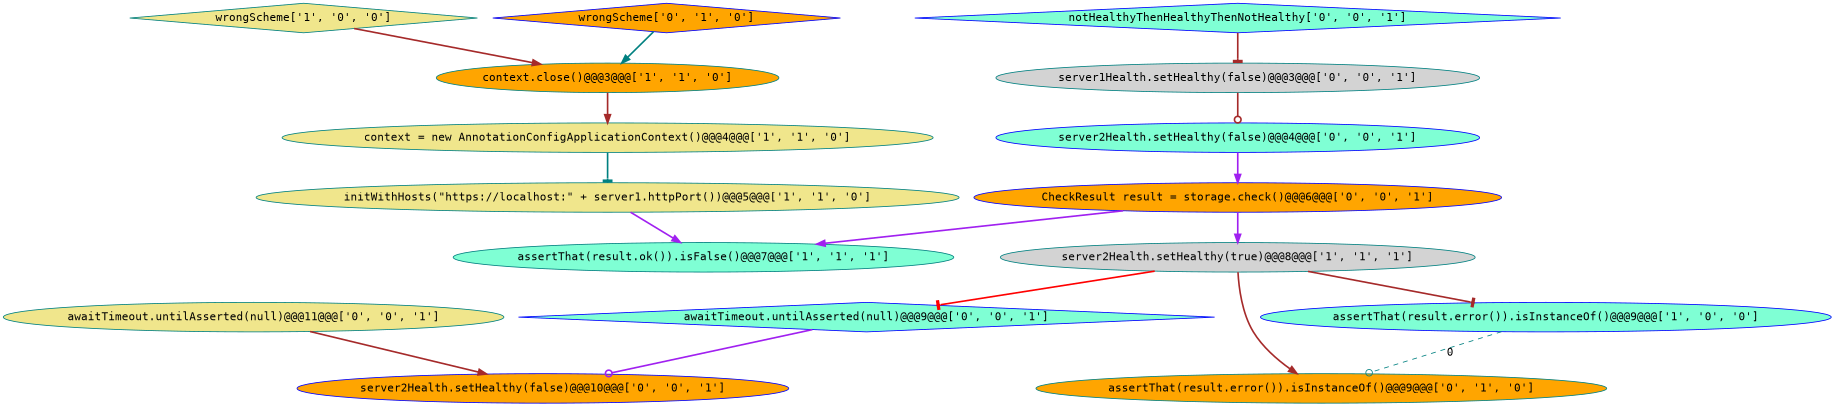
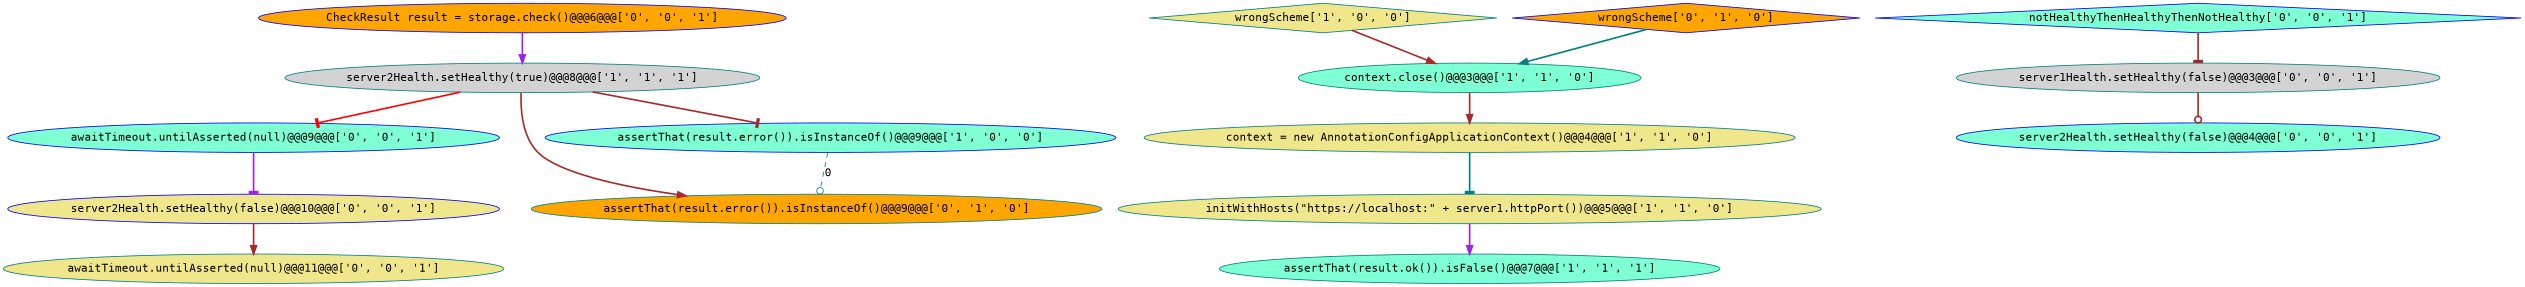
(608, 78) -> (1470, 78)
(1238, 164) -> none
(974, 227) -> none
(867, 317) -> (254, 138)
(712, 351) -> (254, 171)
(394, 352) -> (254, 235)
(543, 388) -> (254, 209)
